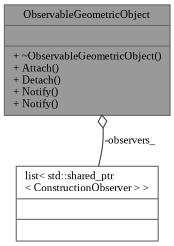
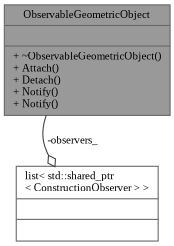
(102, 147) -> (43, 135)
